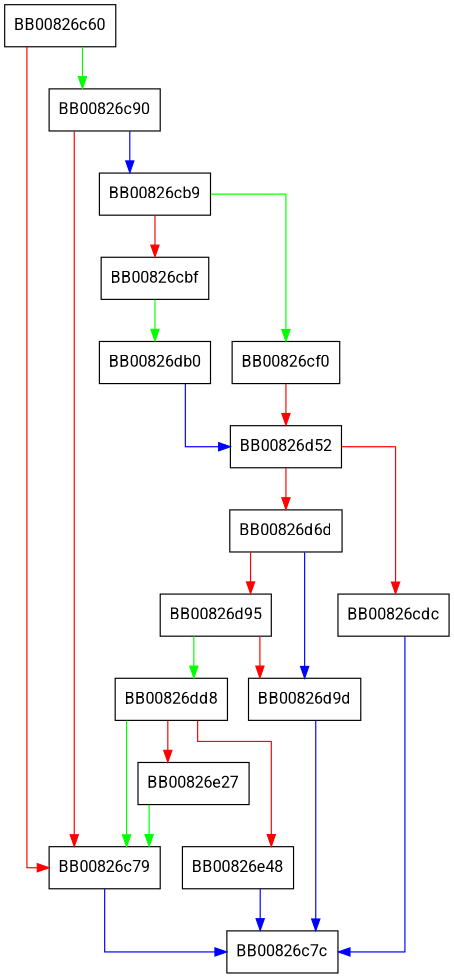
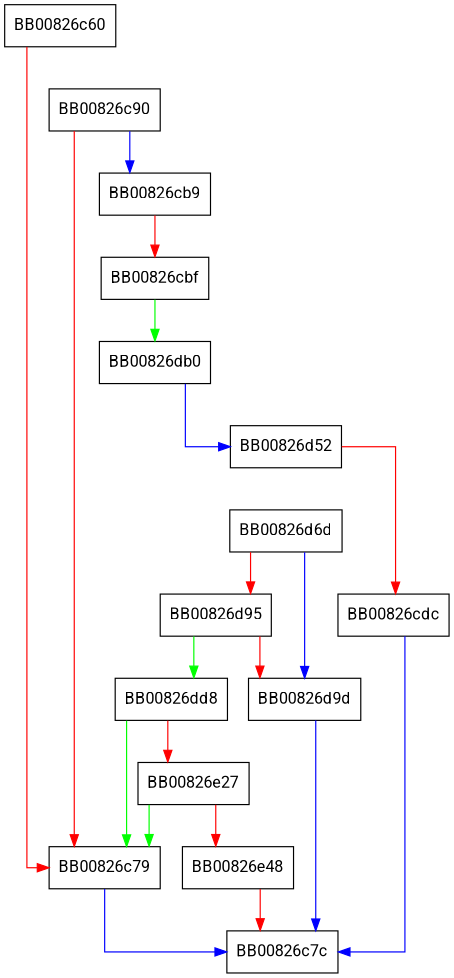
(82, 62) -> none
(286, 363) -> none
(286, 483) -> none
(271, 741) -> (216, 820)
(260, 904) -> (260, 904)
